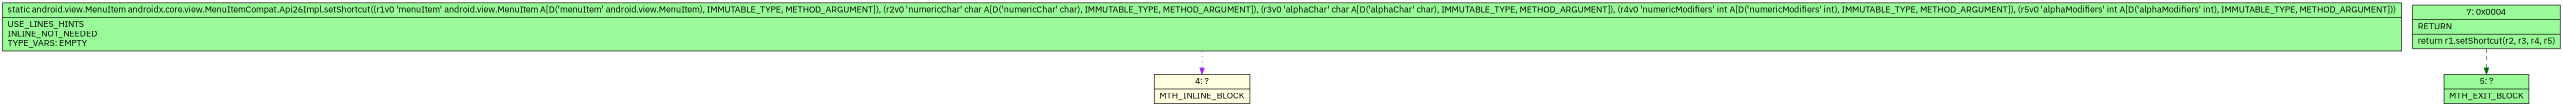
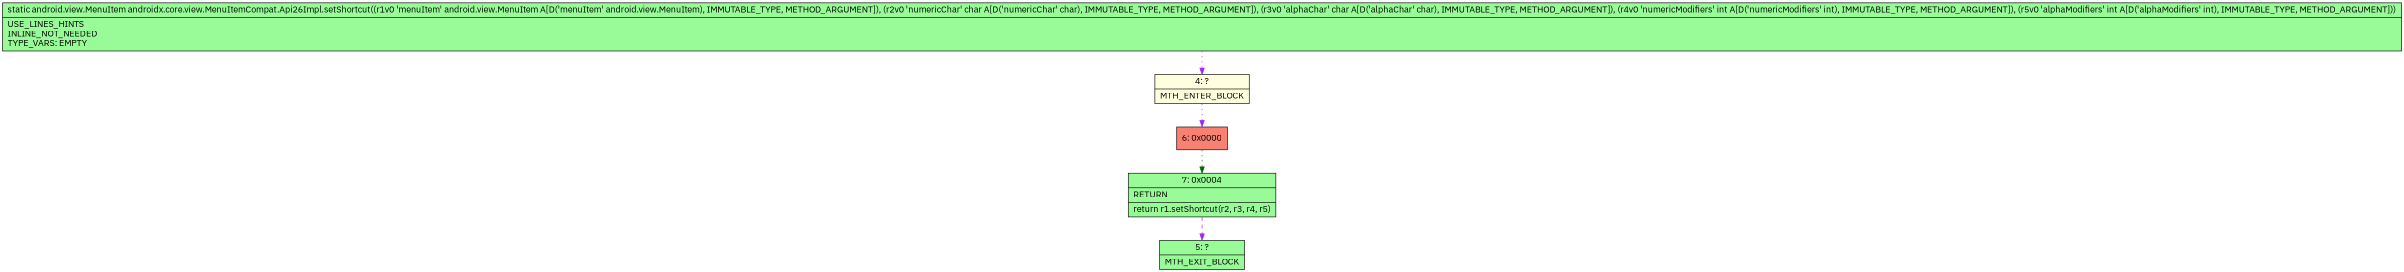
(2486, 58) -> (1202, 225)
(1202, 96) -> (1202, 96)
none -> (1202, 138)
